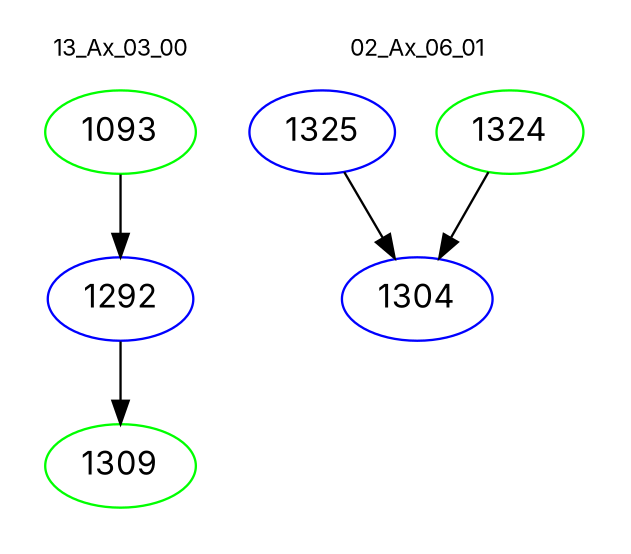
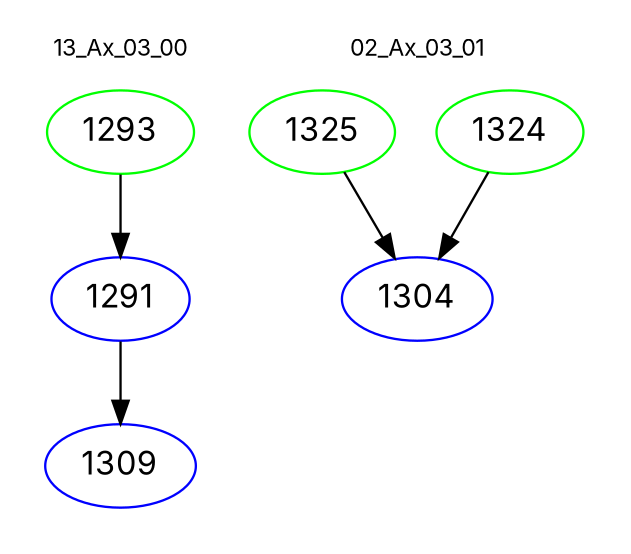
(417, 50) -> (417, 50)
(121, 132) -> (121, 132)
(322, 132) -> (322, 132)
(121, 299) -> (121, 299)
(121, 466) -> (121, 466)
